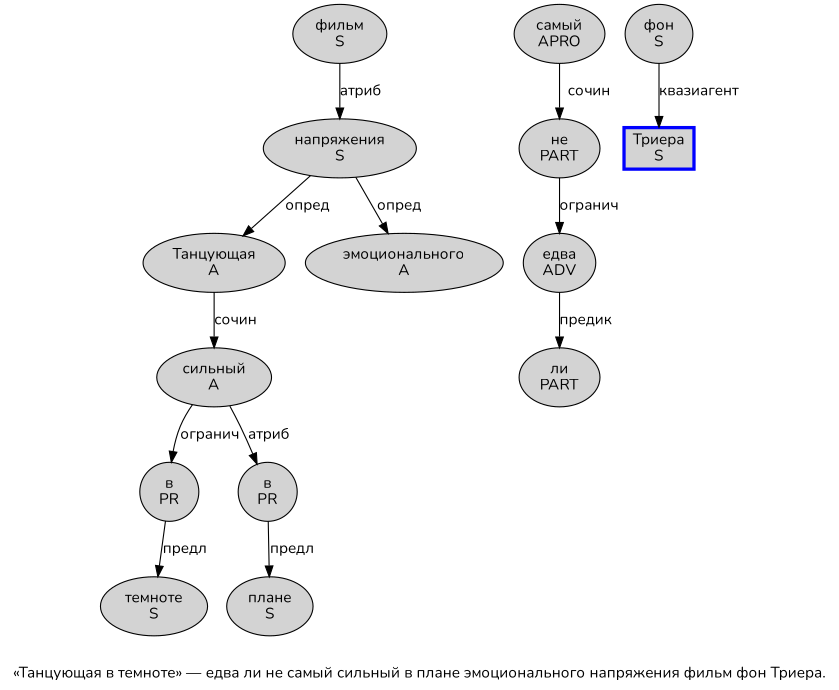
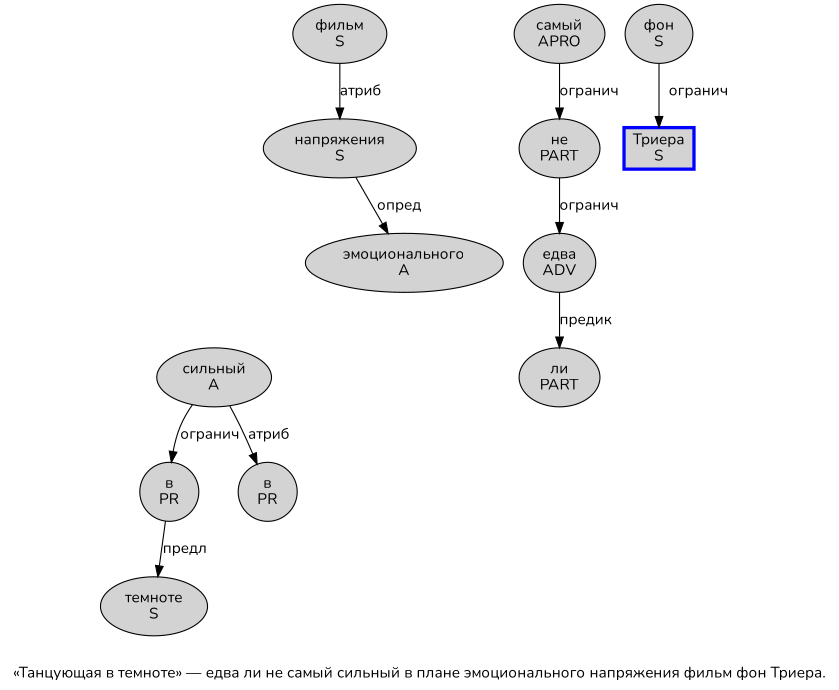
(590, 91) -> (590, 91)
(699, 91) -> (699, 91)
(214, 263) -> none
(270, 606) -> none
